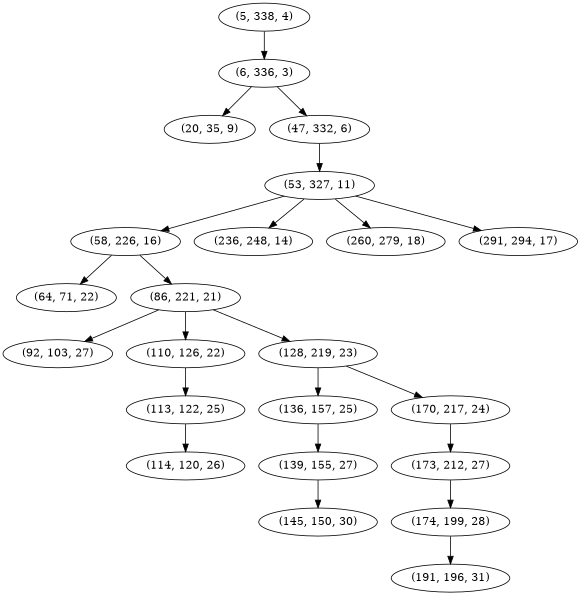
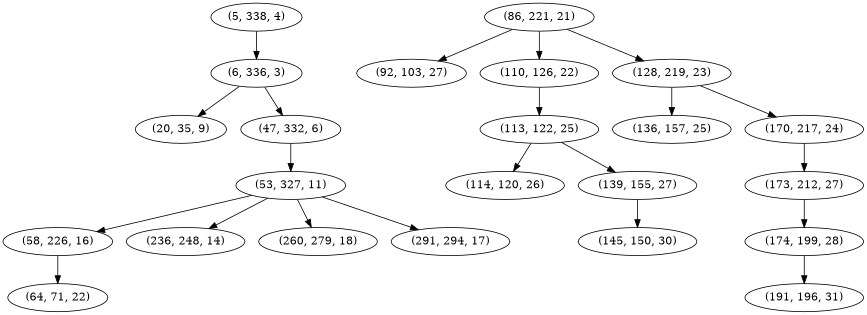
(153, 267) -> none
(318, 434) -> (585, 155)
